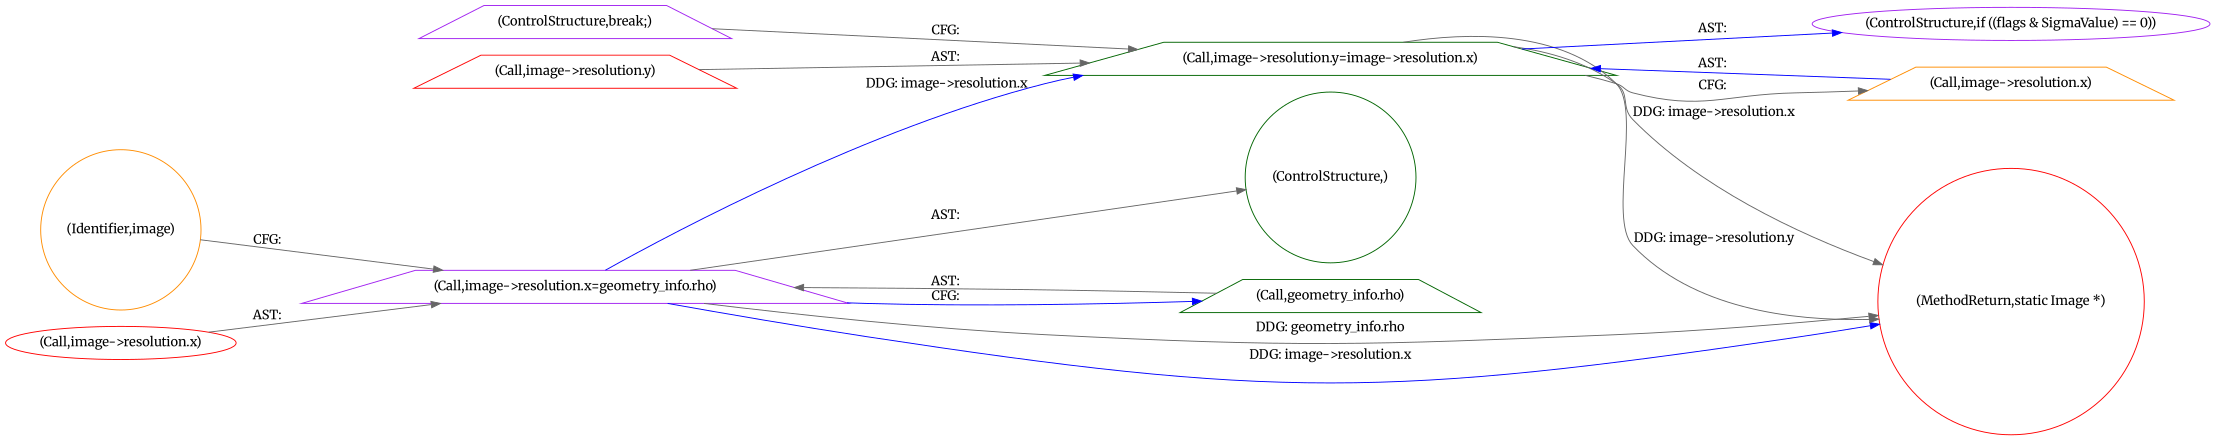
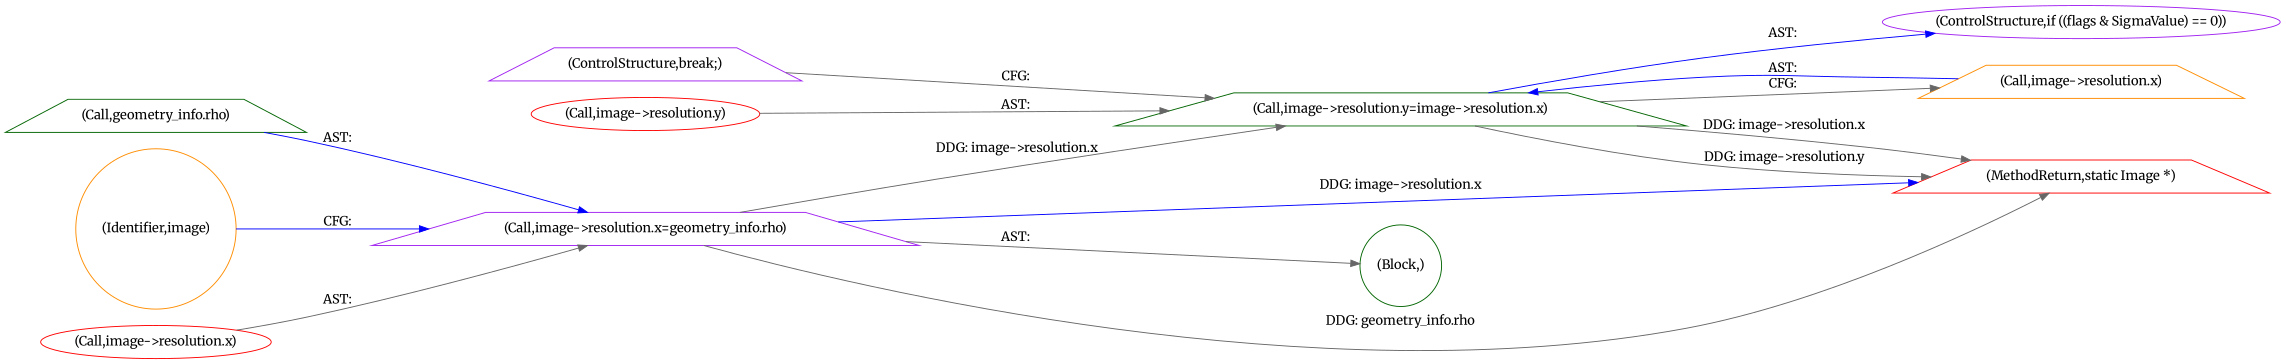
(575, 72) -> (645, 114)
(833, 158) -> (1008, 168)
(1331, 177) -> (1401, 266)
(317, 254) -> (328, 229)
(1010, 289) -> (422, 168)
(2011, 302) -> (2081, 177)
(1020, 305) -> none
